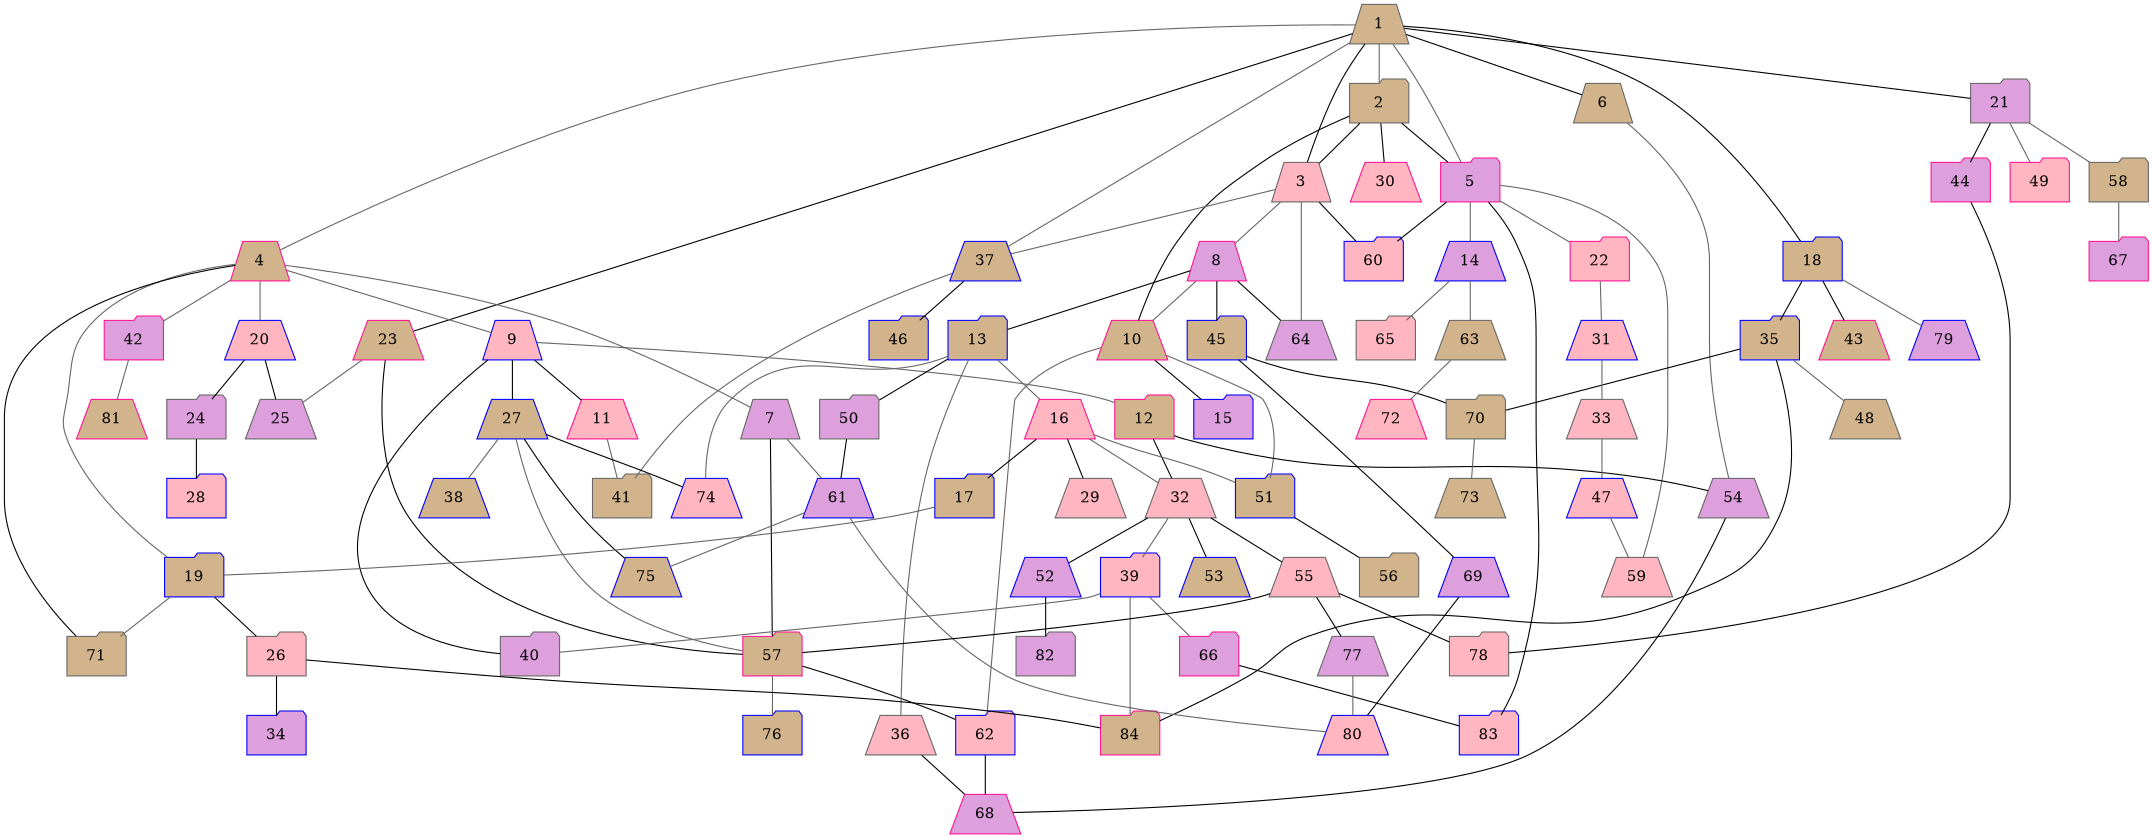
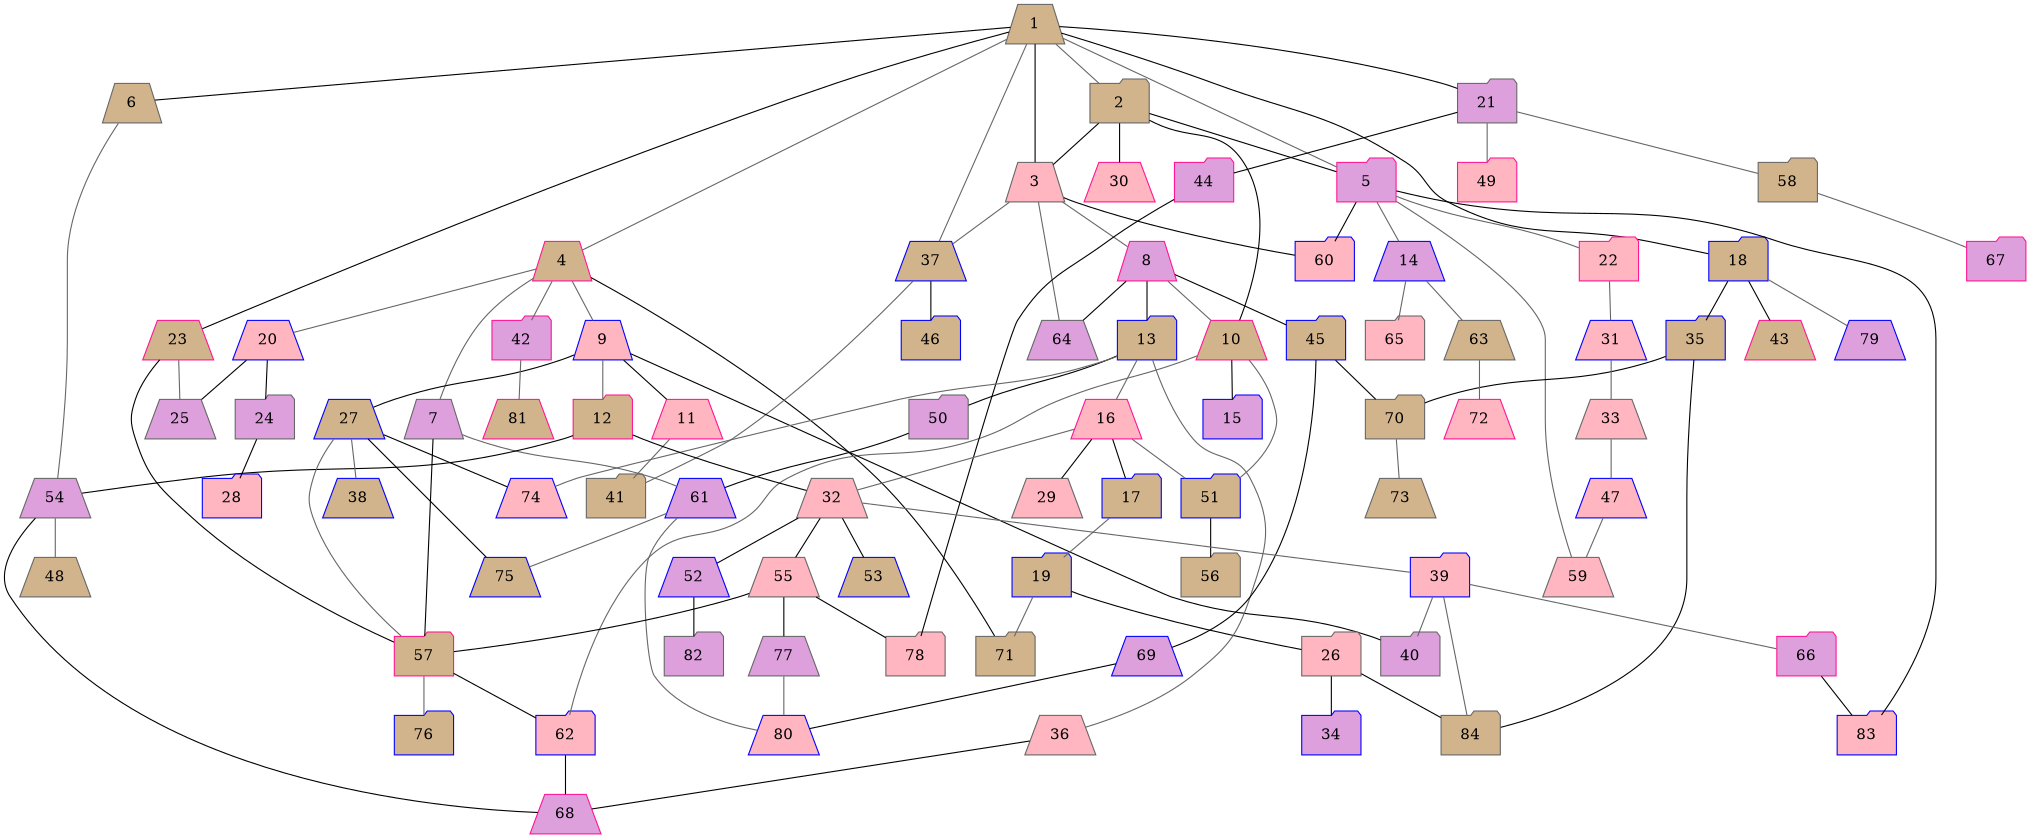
(70, 378) -> none
(1819, 381) -> (55, 538)
(1130, 735) -> (1471, 735)
